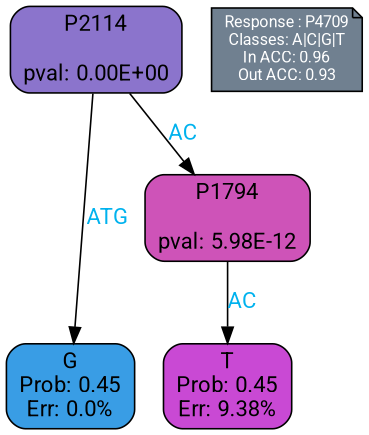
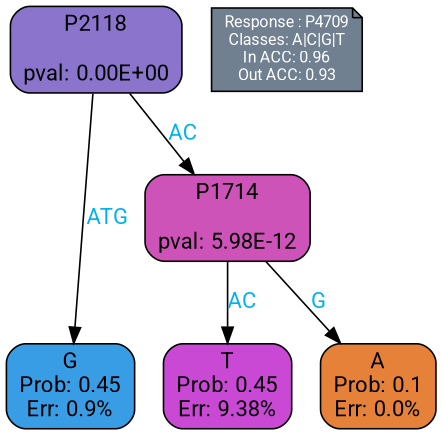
(96, 50) -> (96, 50)
(228, 218) -> (228, 218)
(71, 386) -> (71, 386)
none -> (378, 386)
